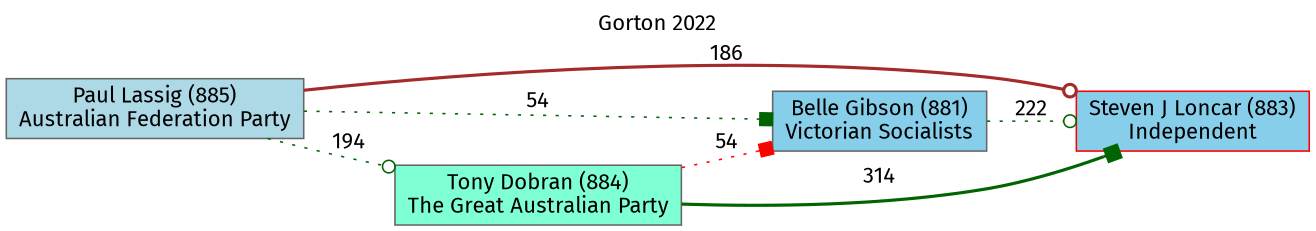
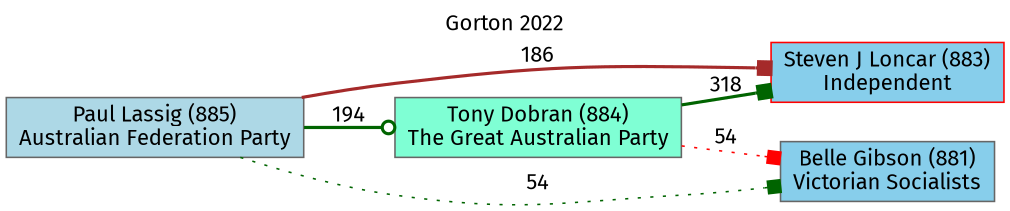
(684, 66) -> (528, 70)
(1025, 121) -> none
(325, 153) -> (343, 127)
(880, 177) -> (726, 86)
